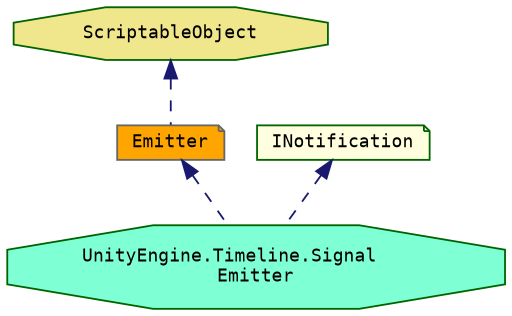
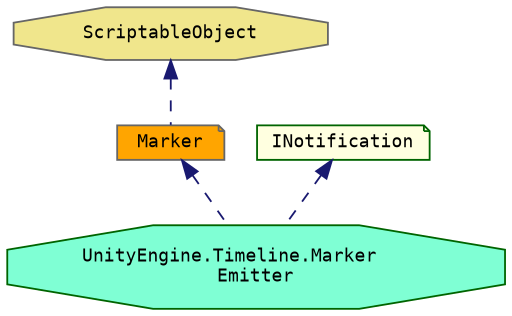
(171, 34) -> (171, 34)
(171, 143) -> (171, 143)
(256, 267) -> (256, 267)
